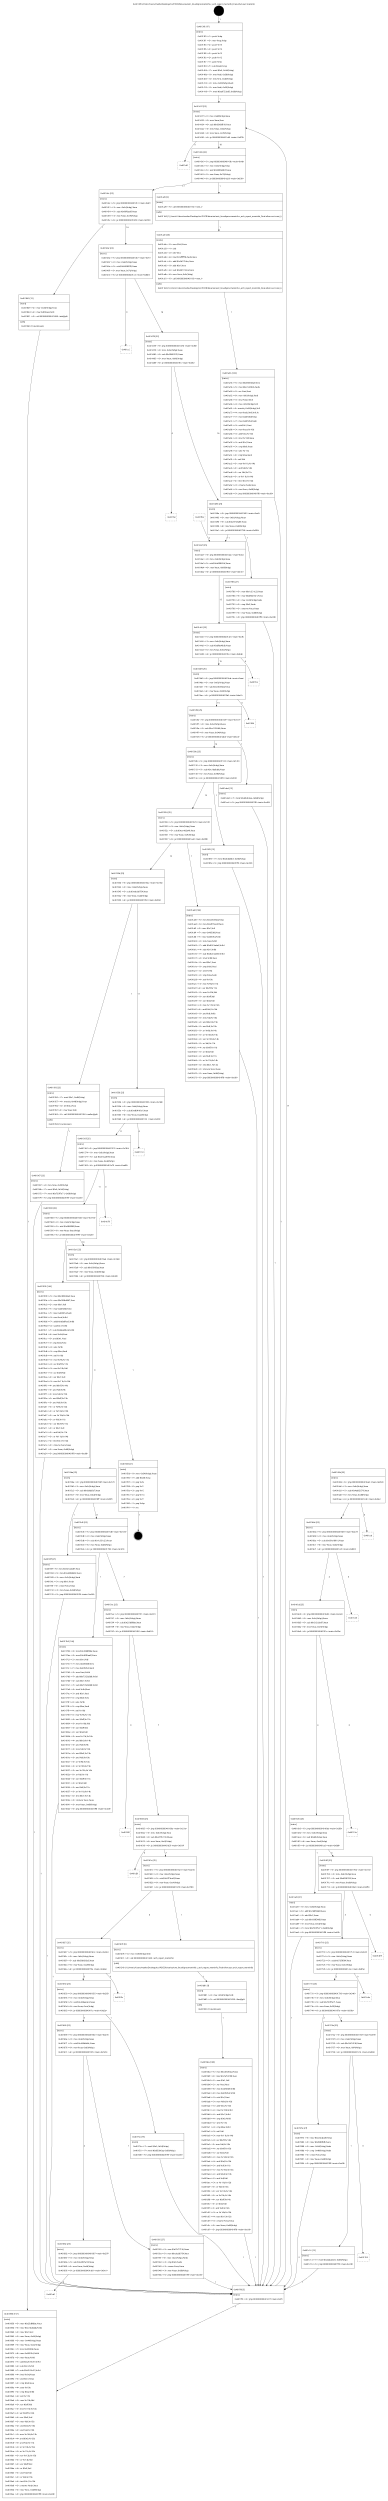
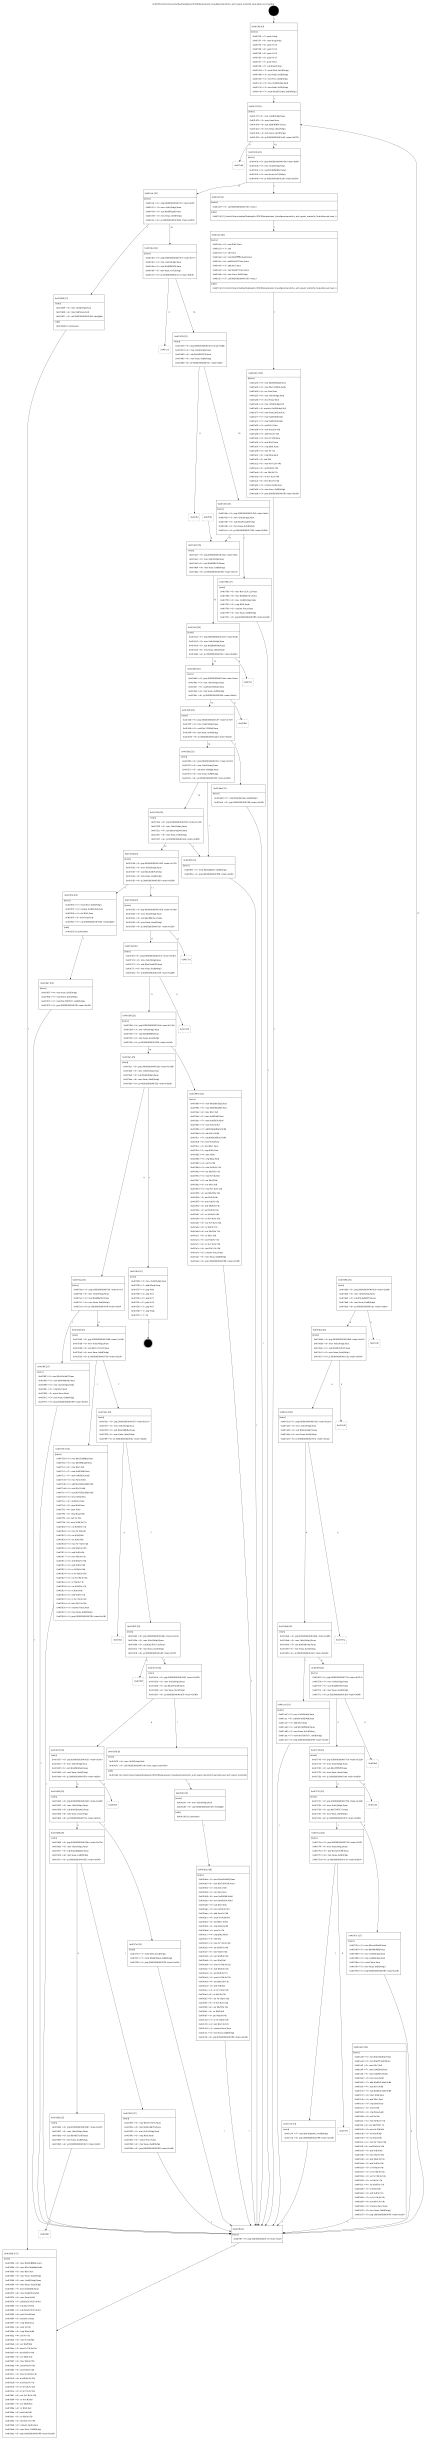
(192, 874) -> (194, 849)
